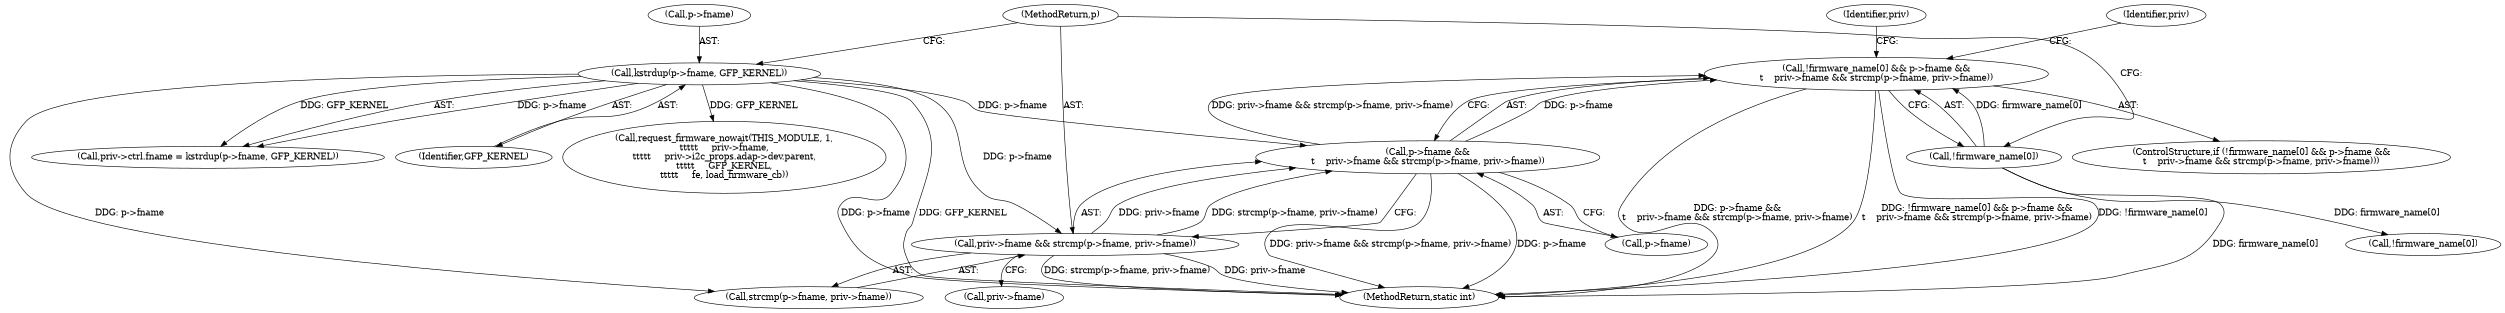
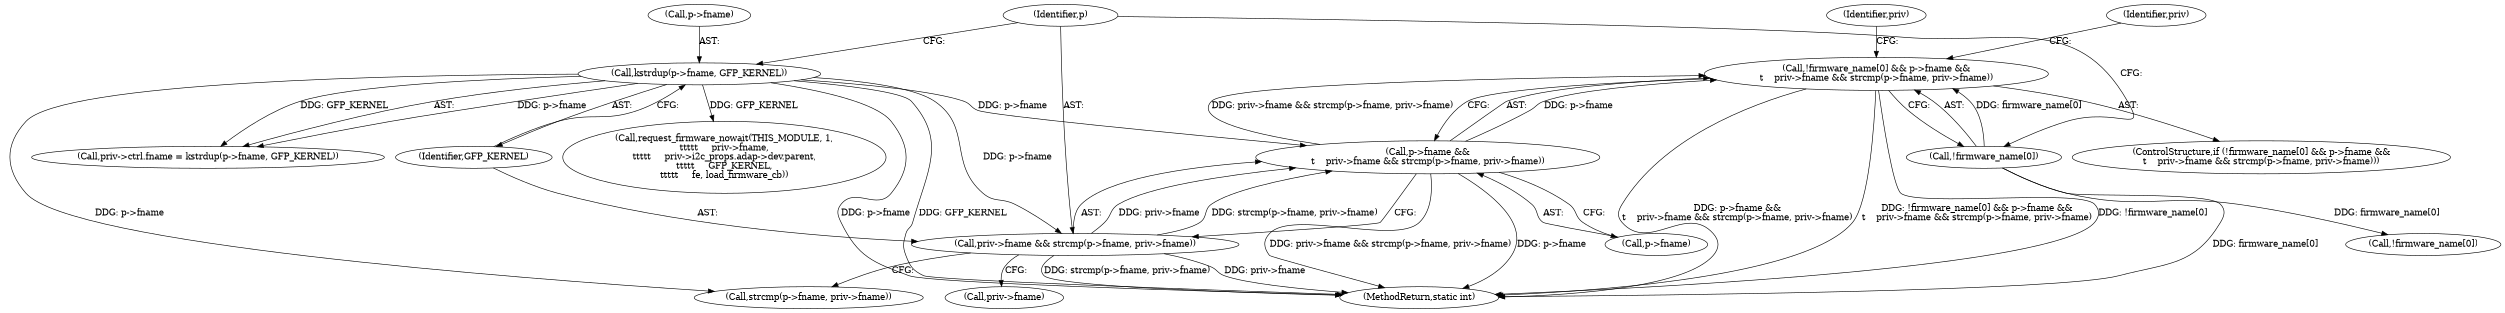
(1061, 15) -> (1061, 15)
(669, 106) -> (669, 106)
(904, 271) -> (904, 271)
(938, 272) -> (699, 221)
